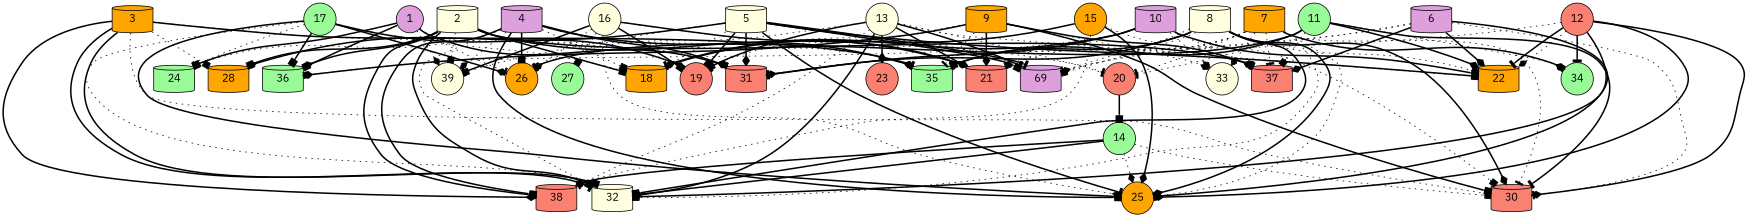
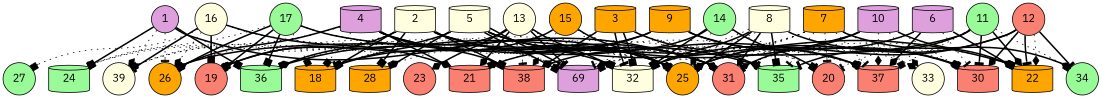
none -> (246, 49)
(746, 79) -> (729, 79)
(1119, 105) -> (770, 48)
